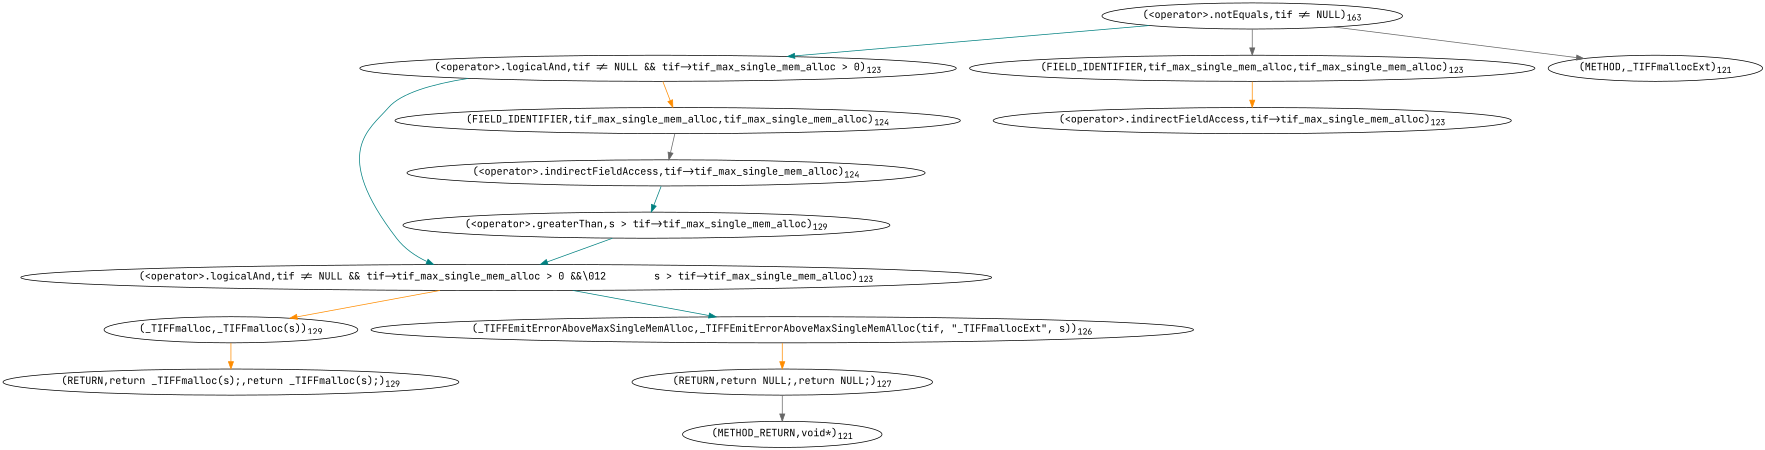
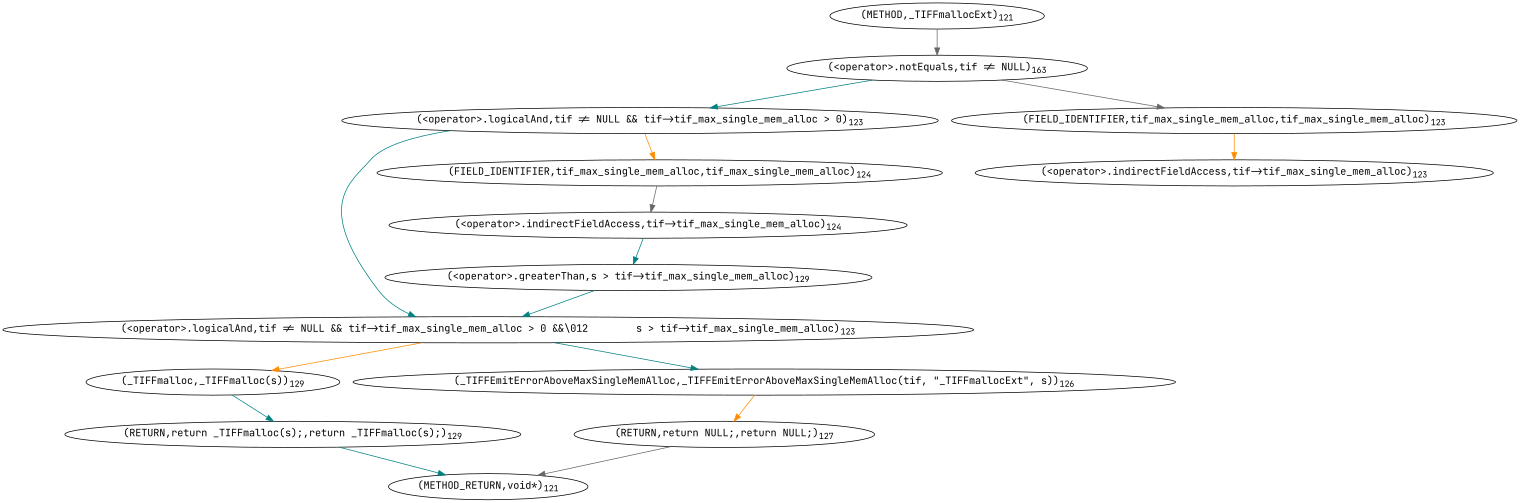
(1455, 42) -> (937, 39)
(231, 352) -> (250, 406)
none -> (389, 460)
